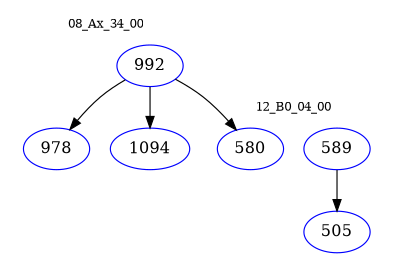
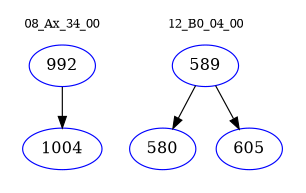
(192, 89) -> (187, 102)
(57, 149) -> none
(150, 149) -> (62, 149)
(337, 232) -> (249, 149)
